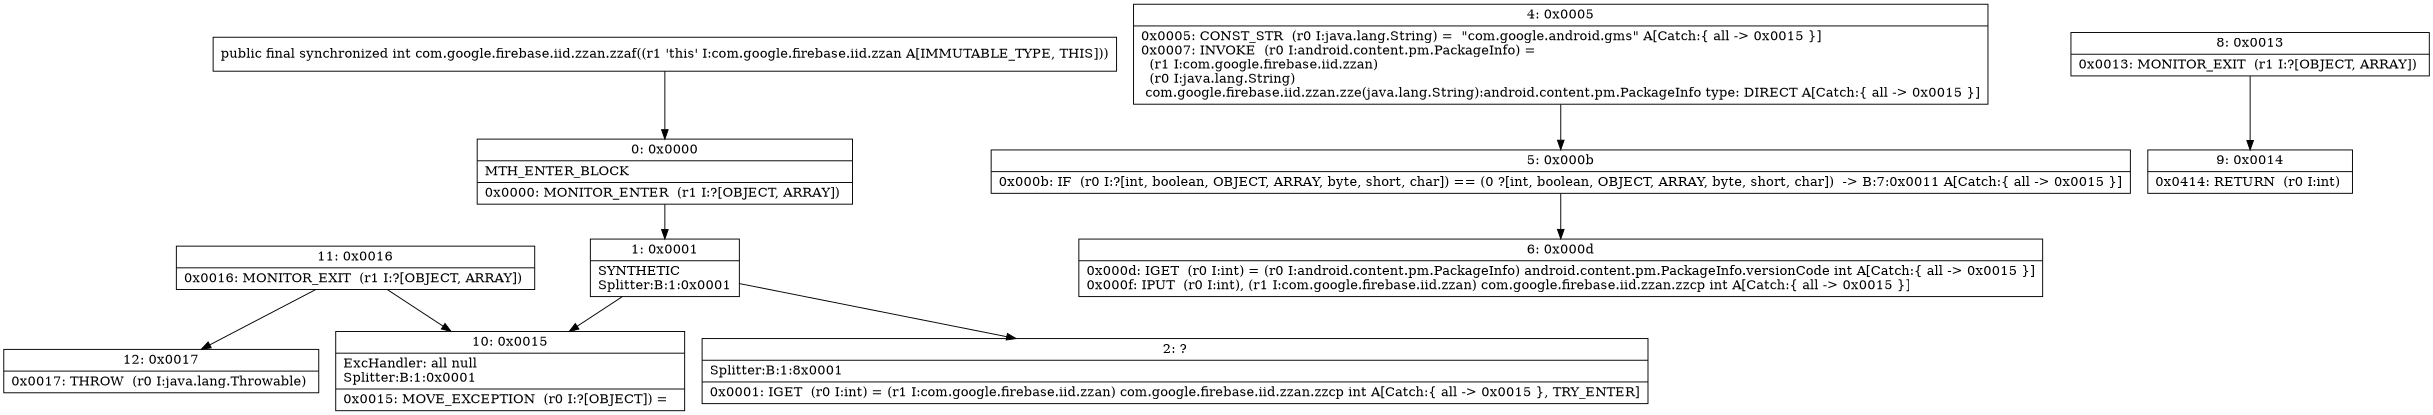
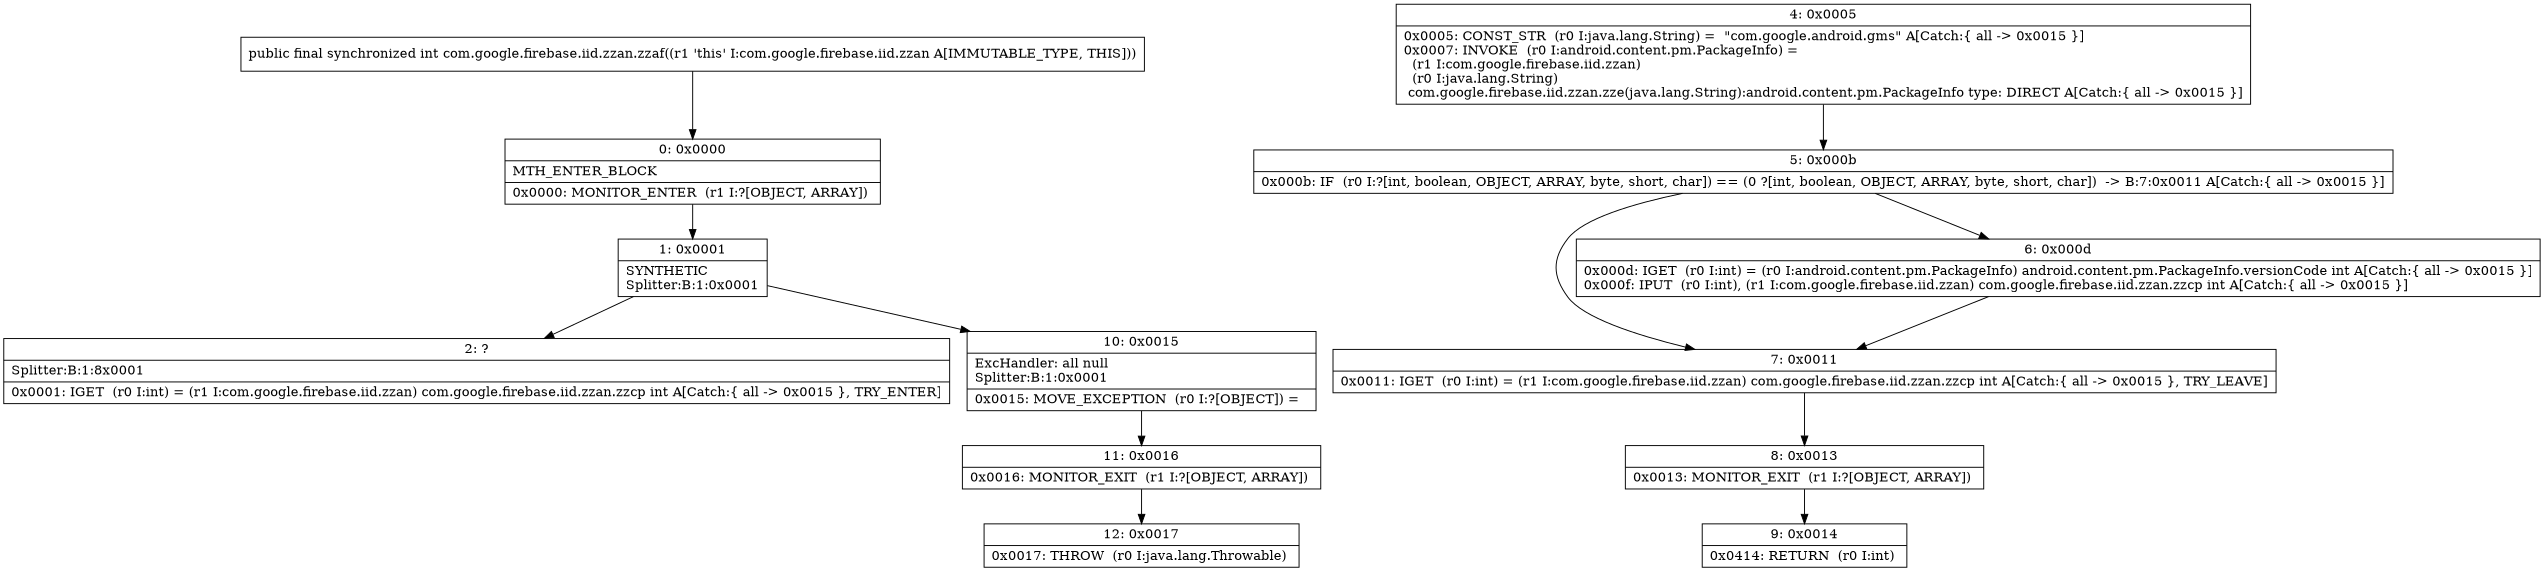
(415, 308) -> (1142, 423)
none -> (1805, 371)
